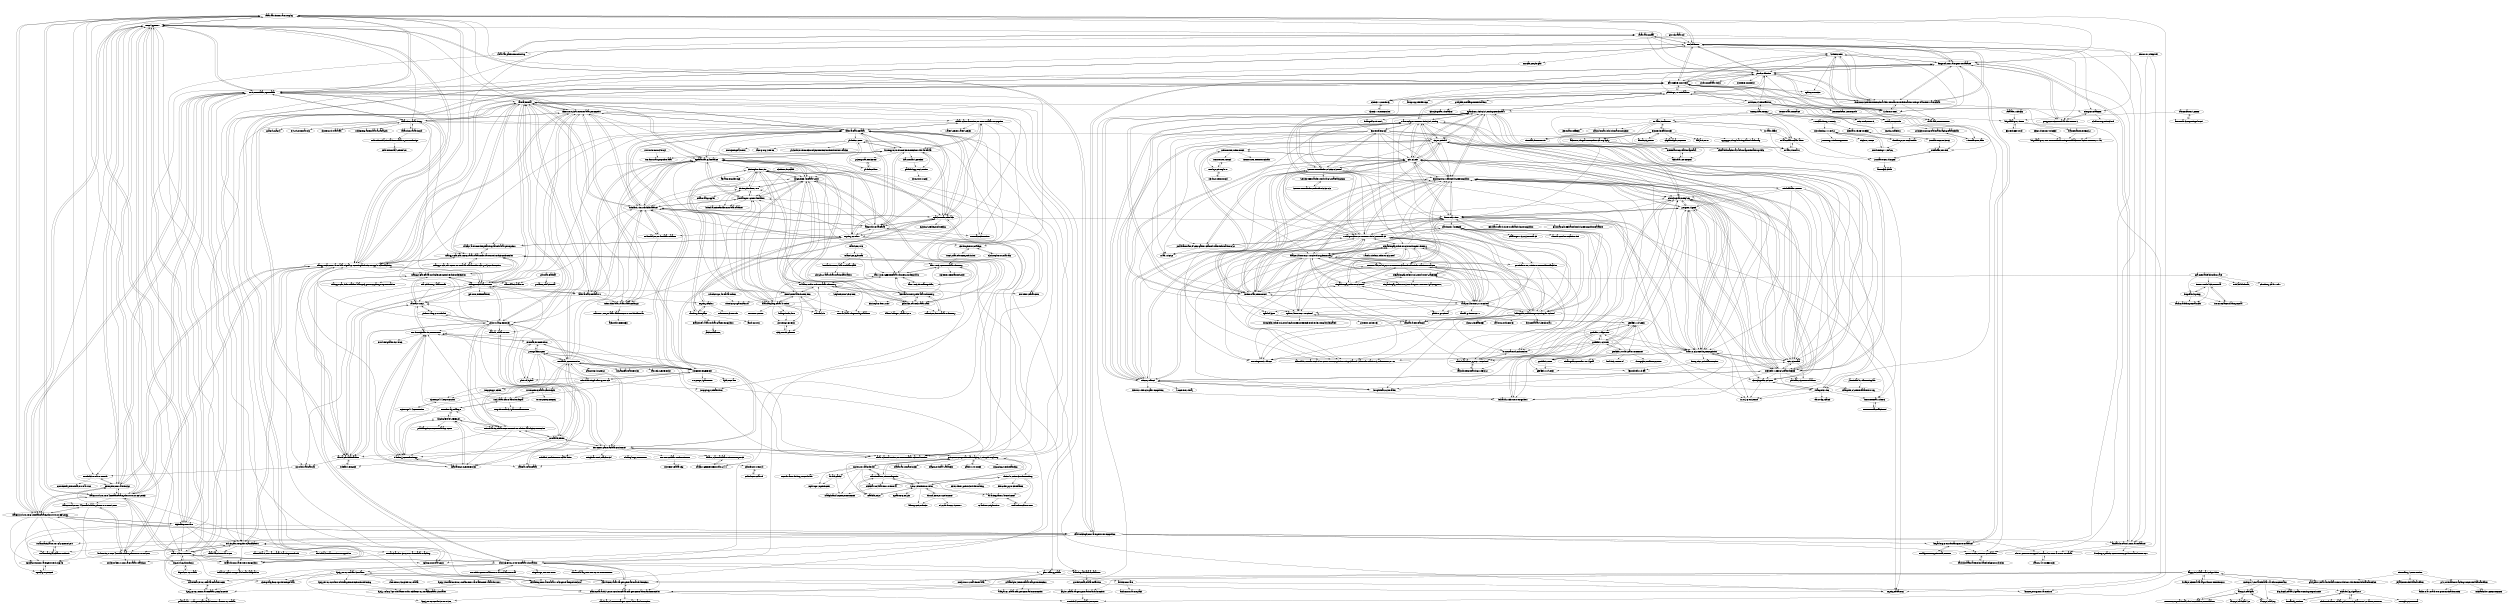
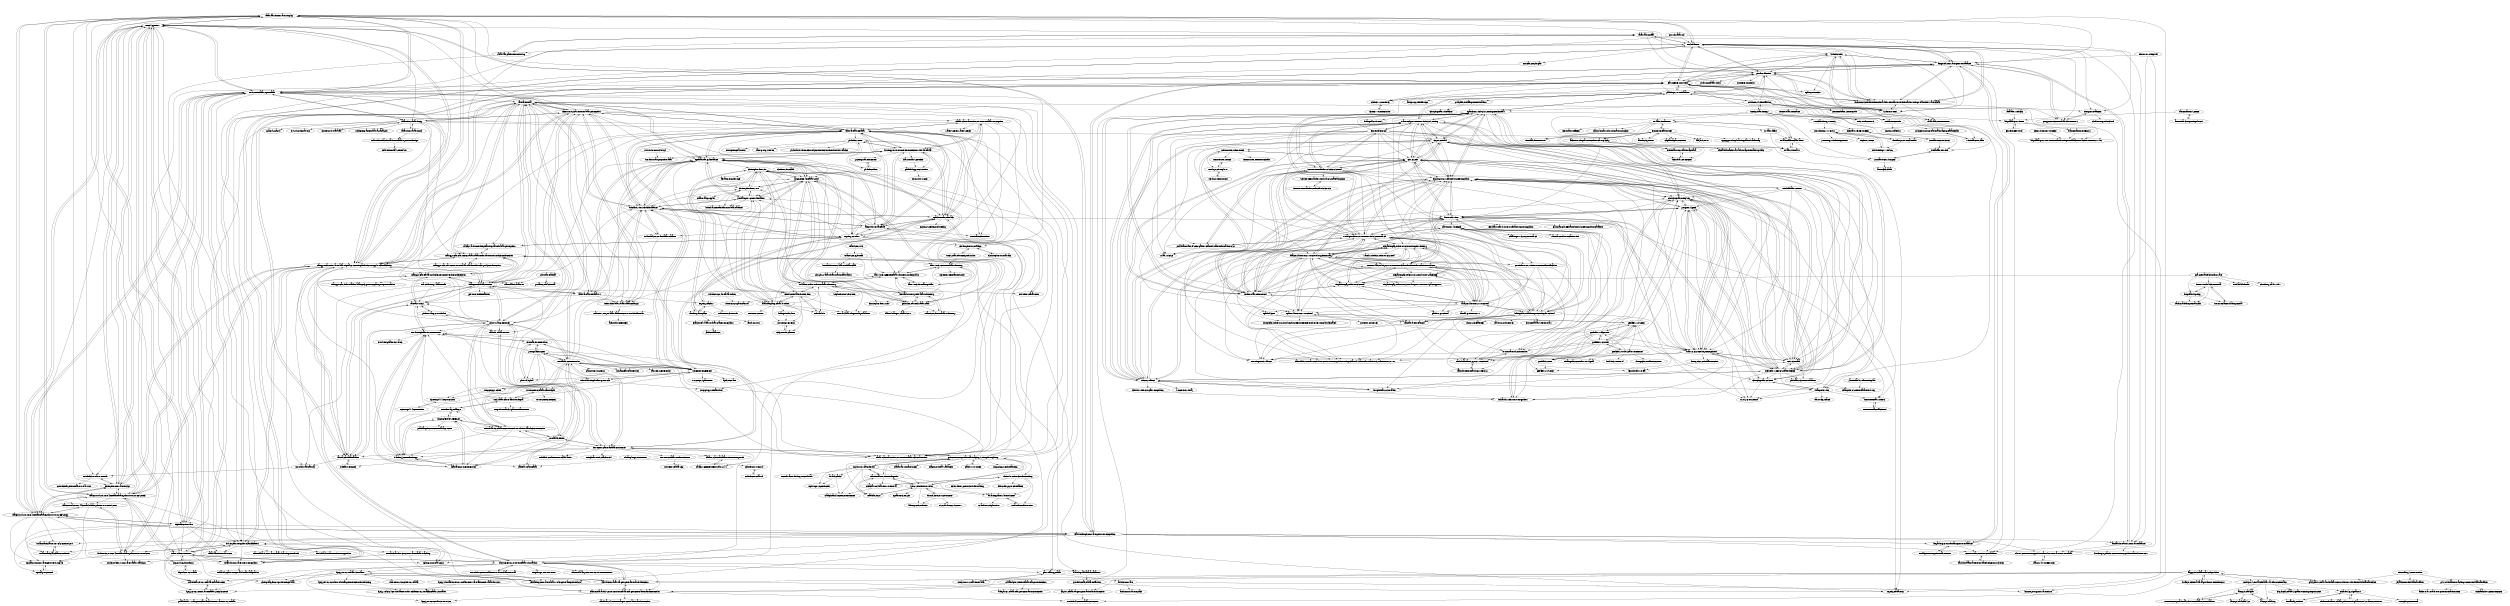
(2117, 225) -> (2015, 302)
